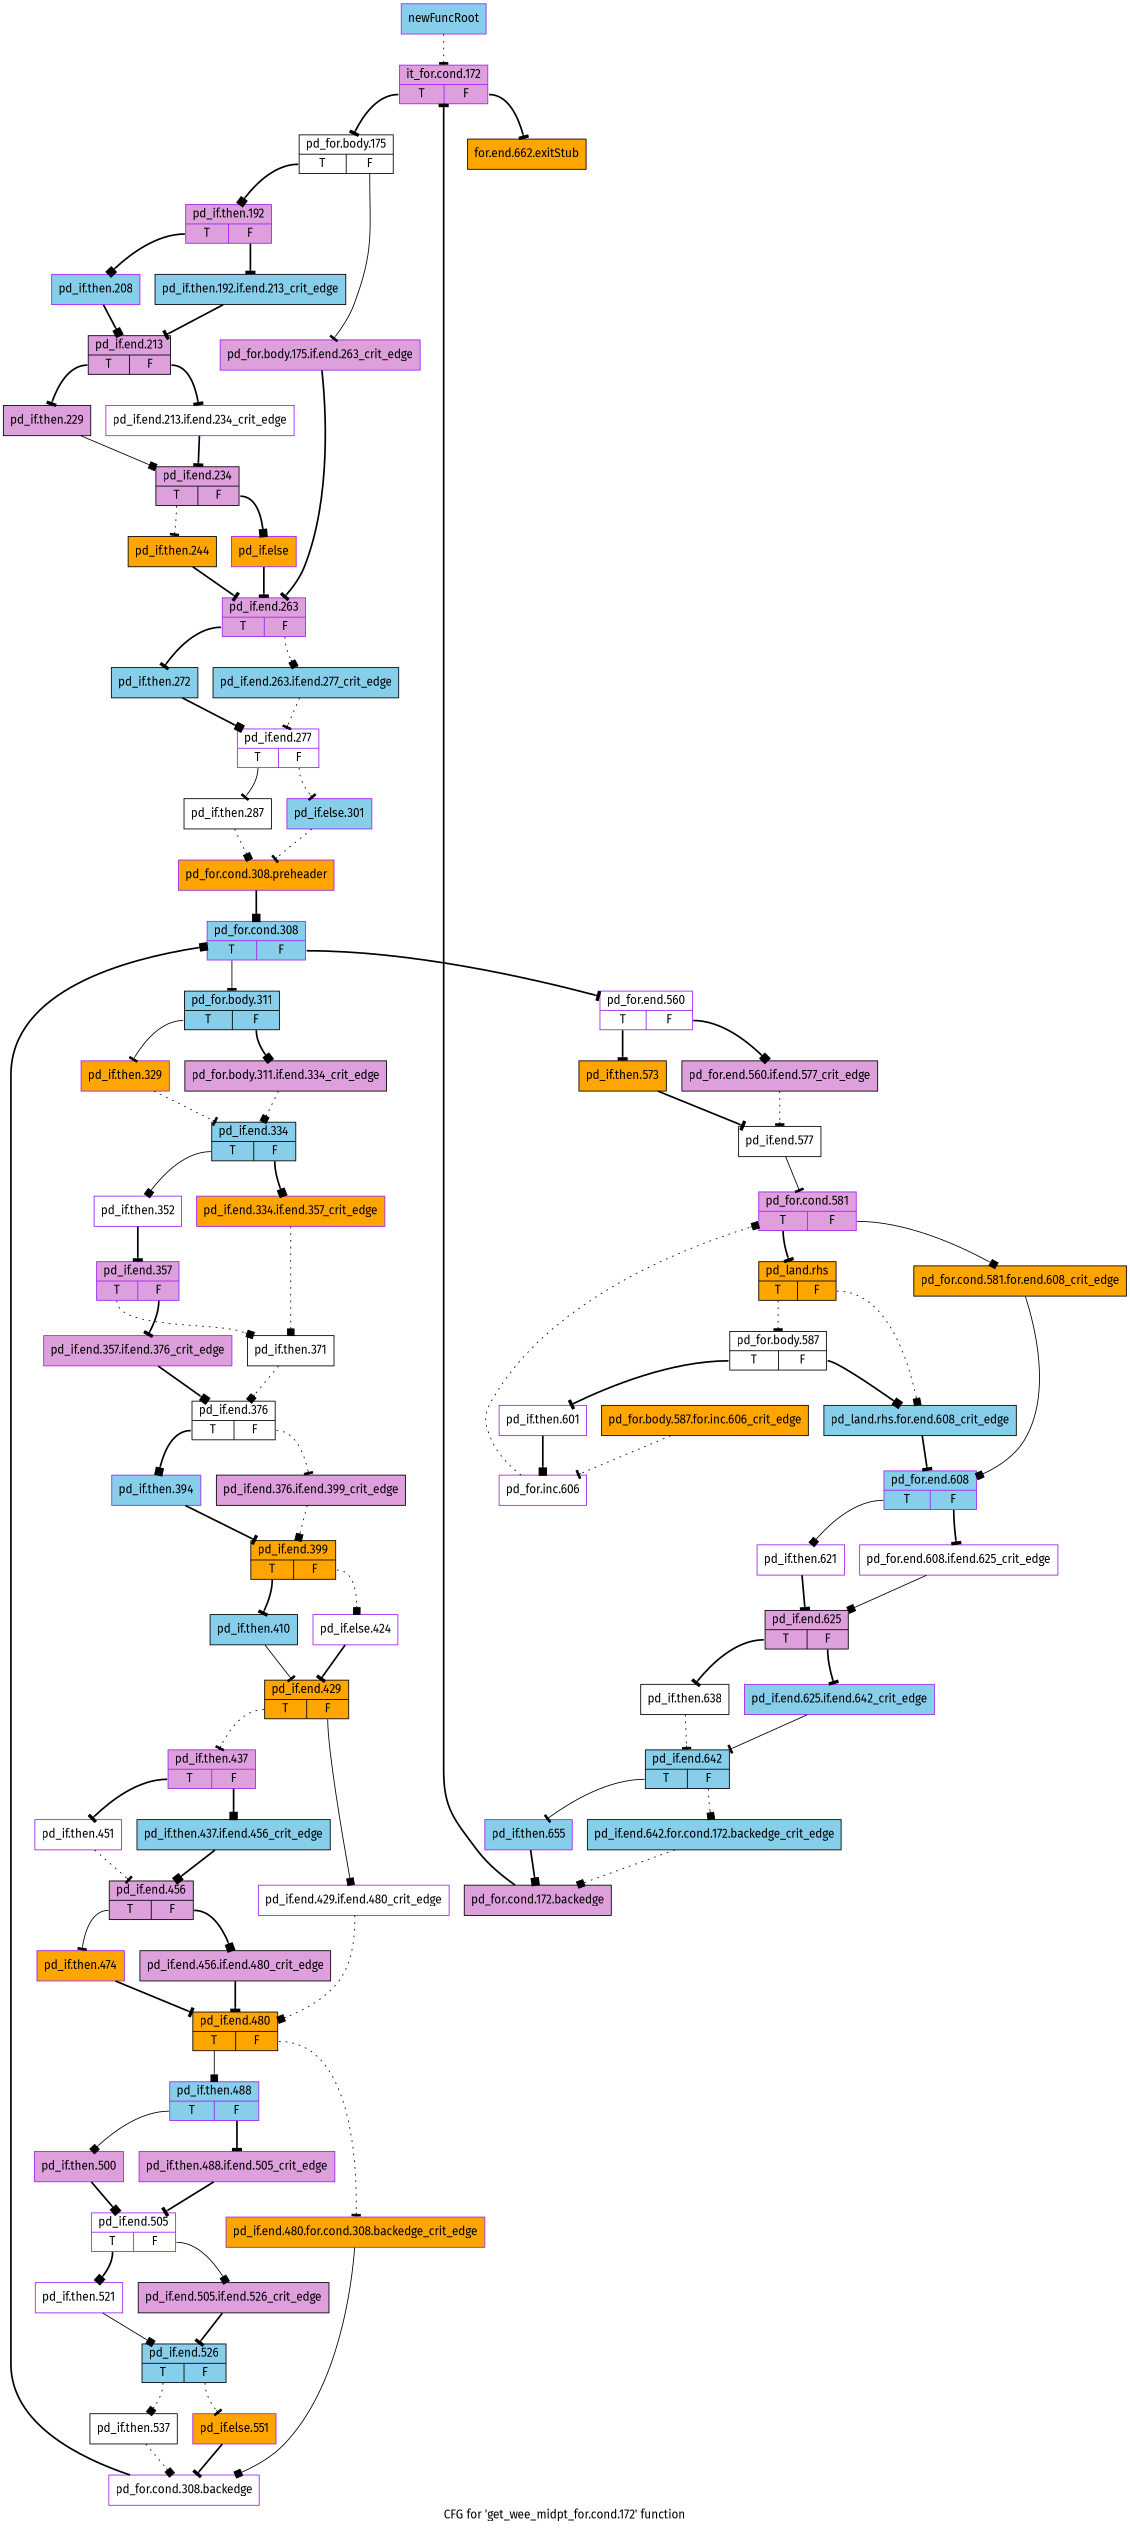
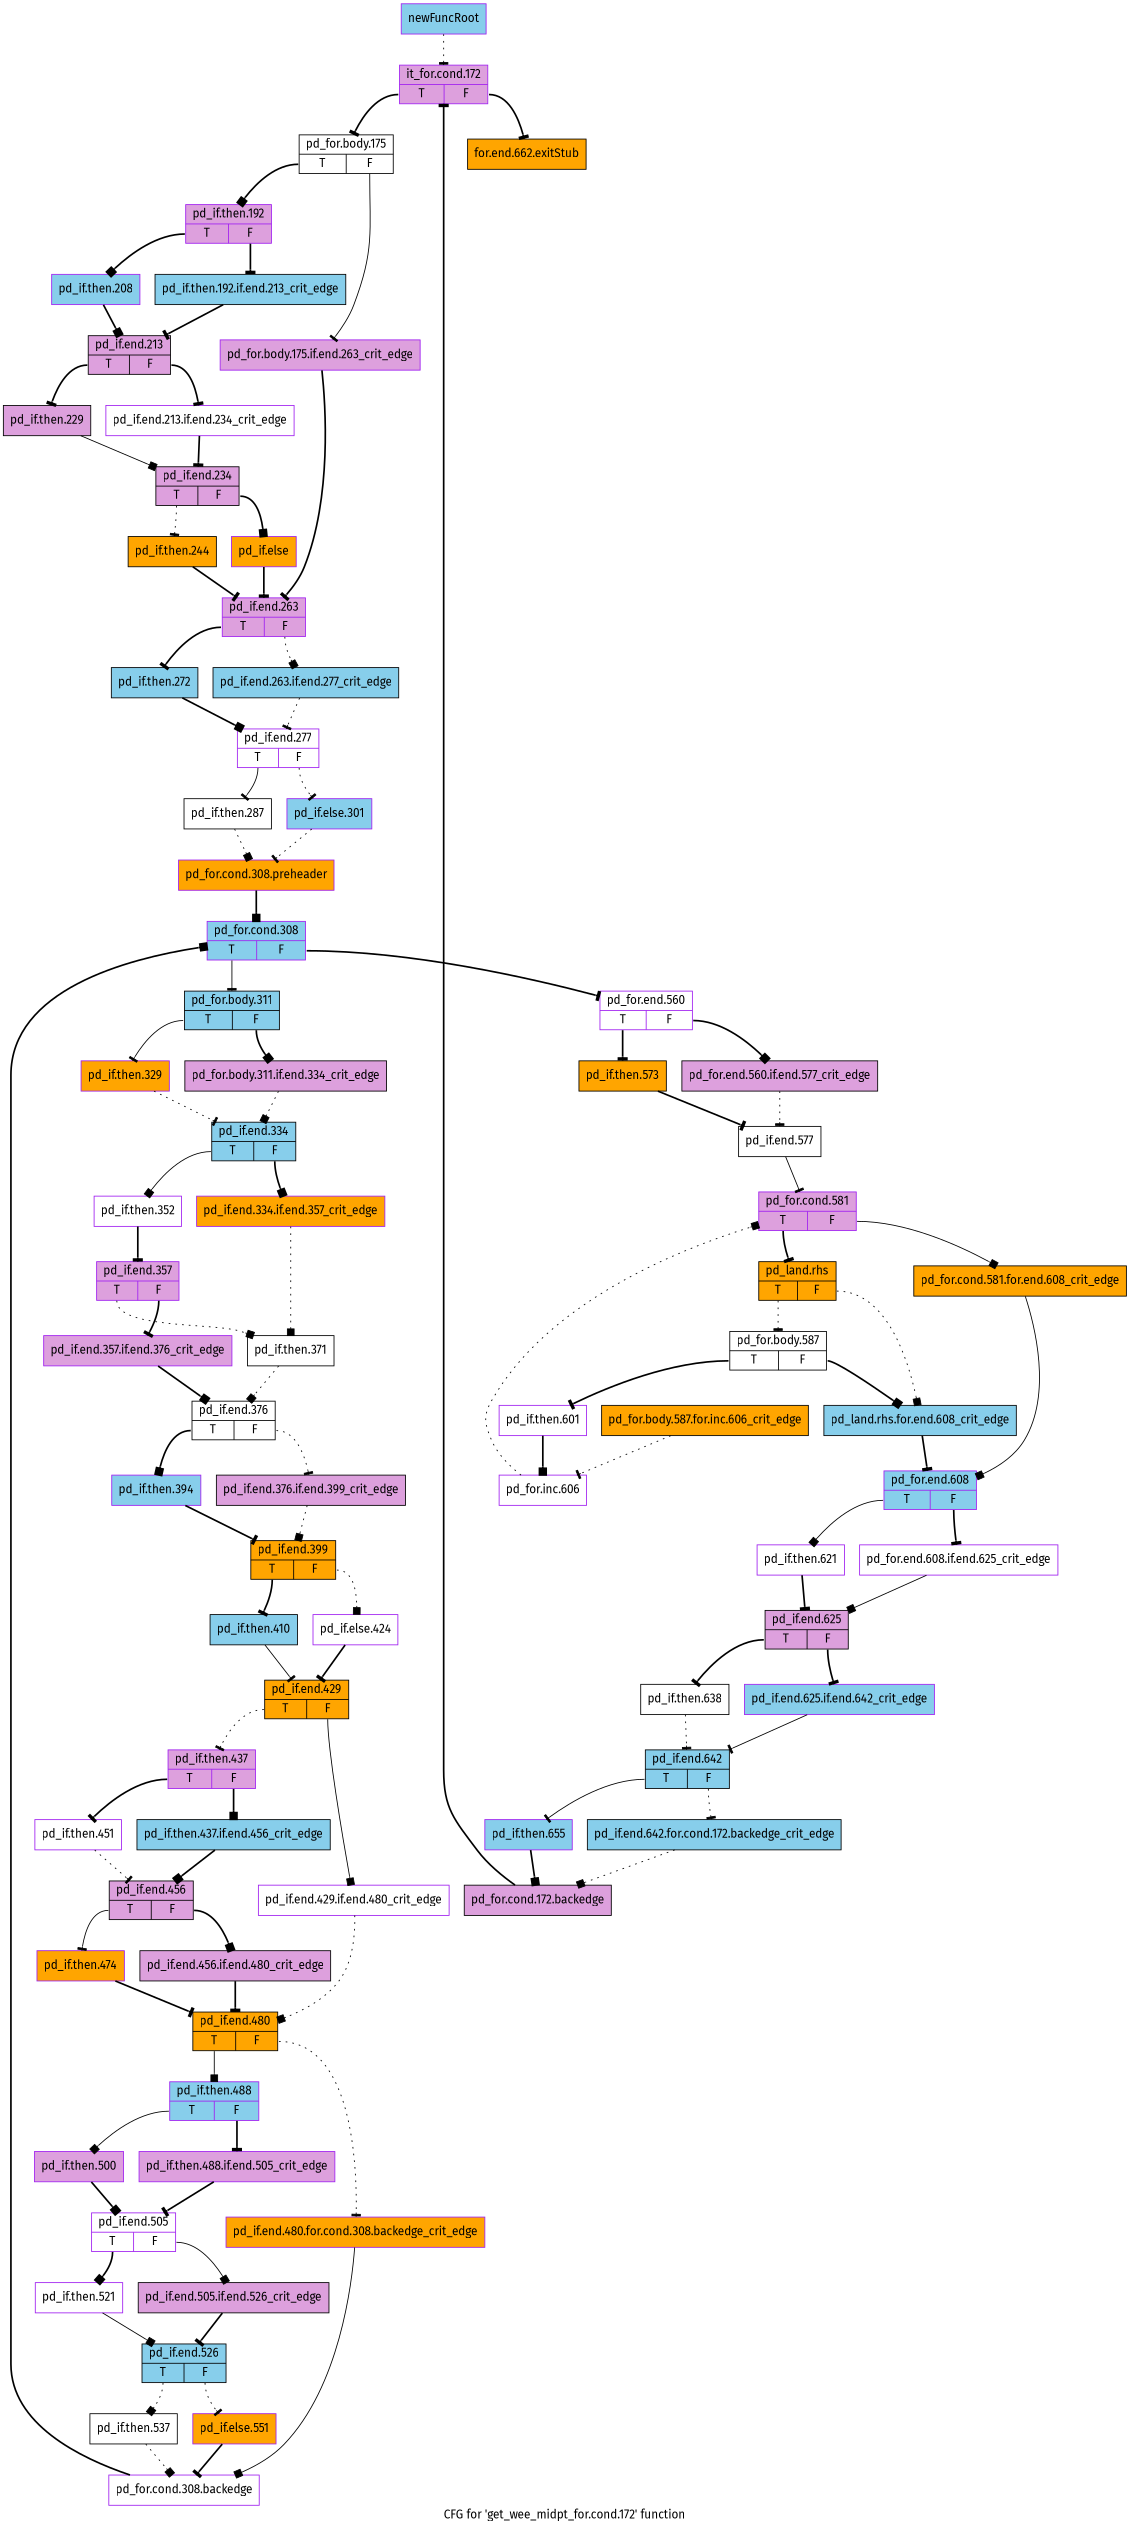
(709, 1800) -> (709, 1802)
